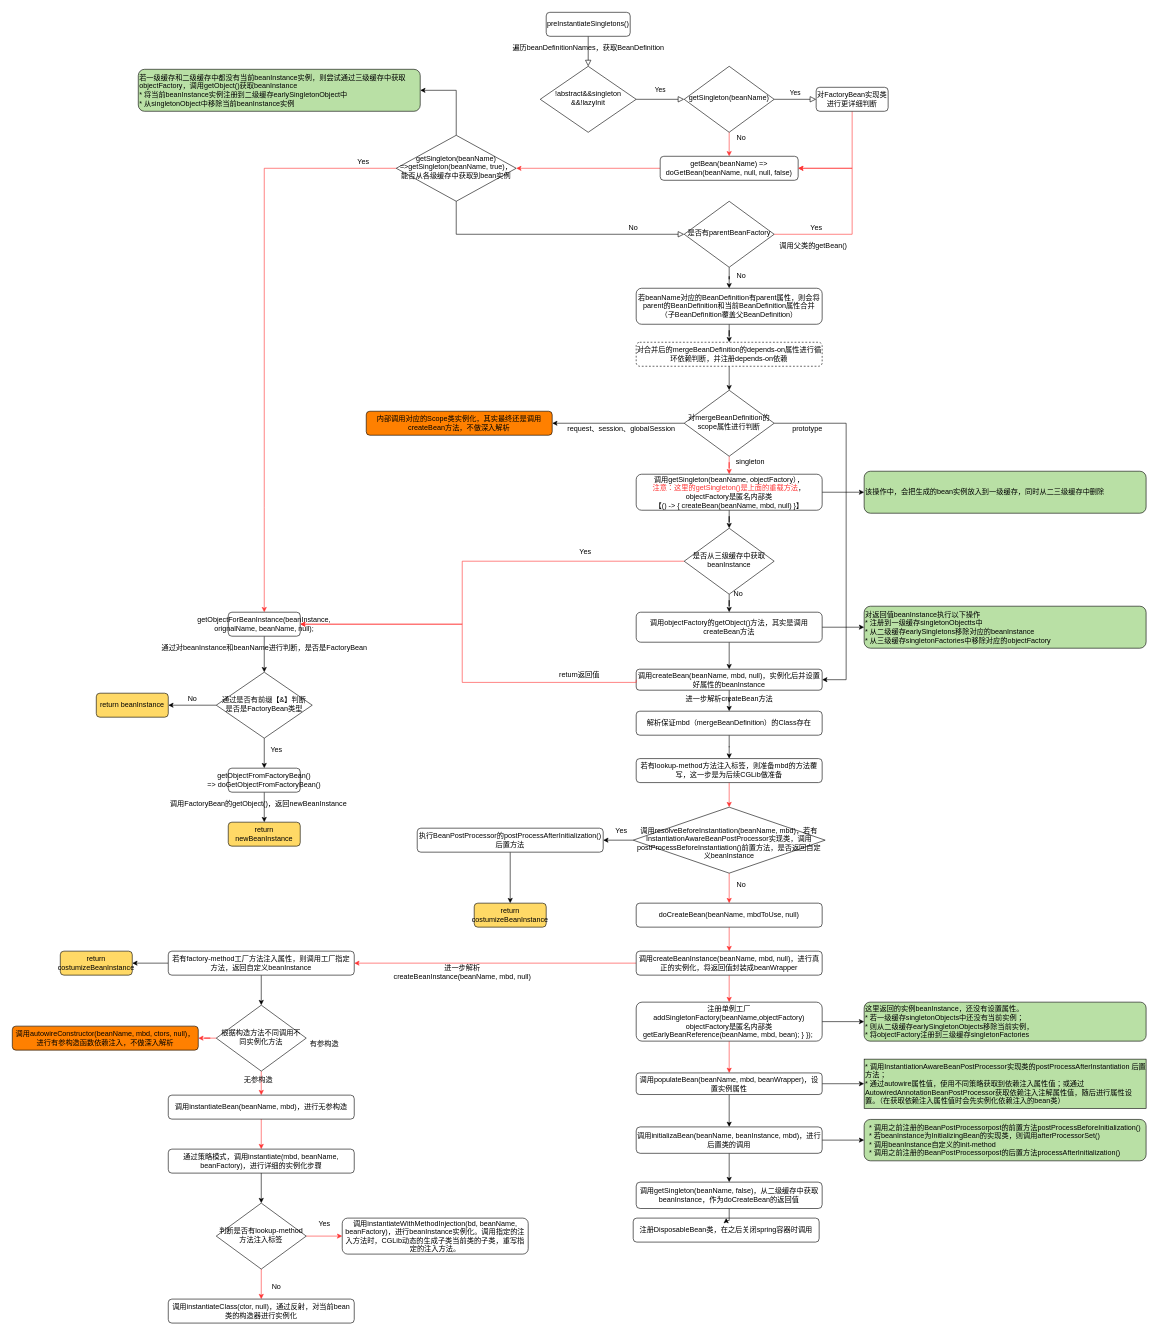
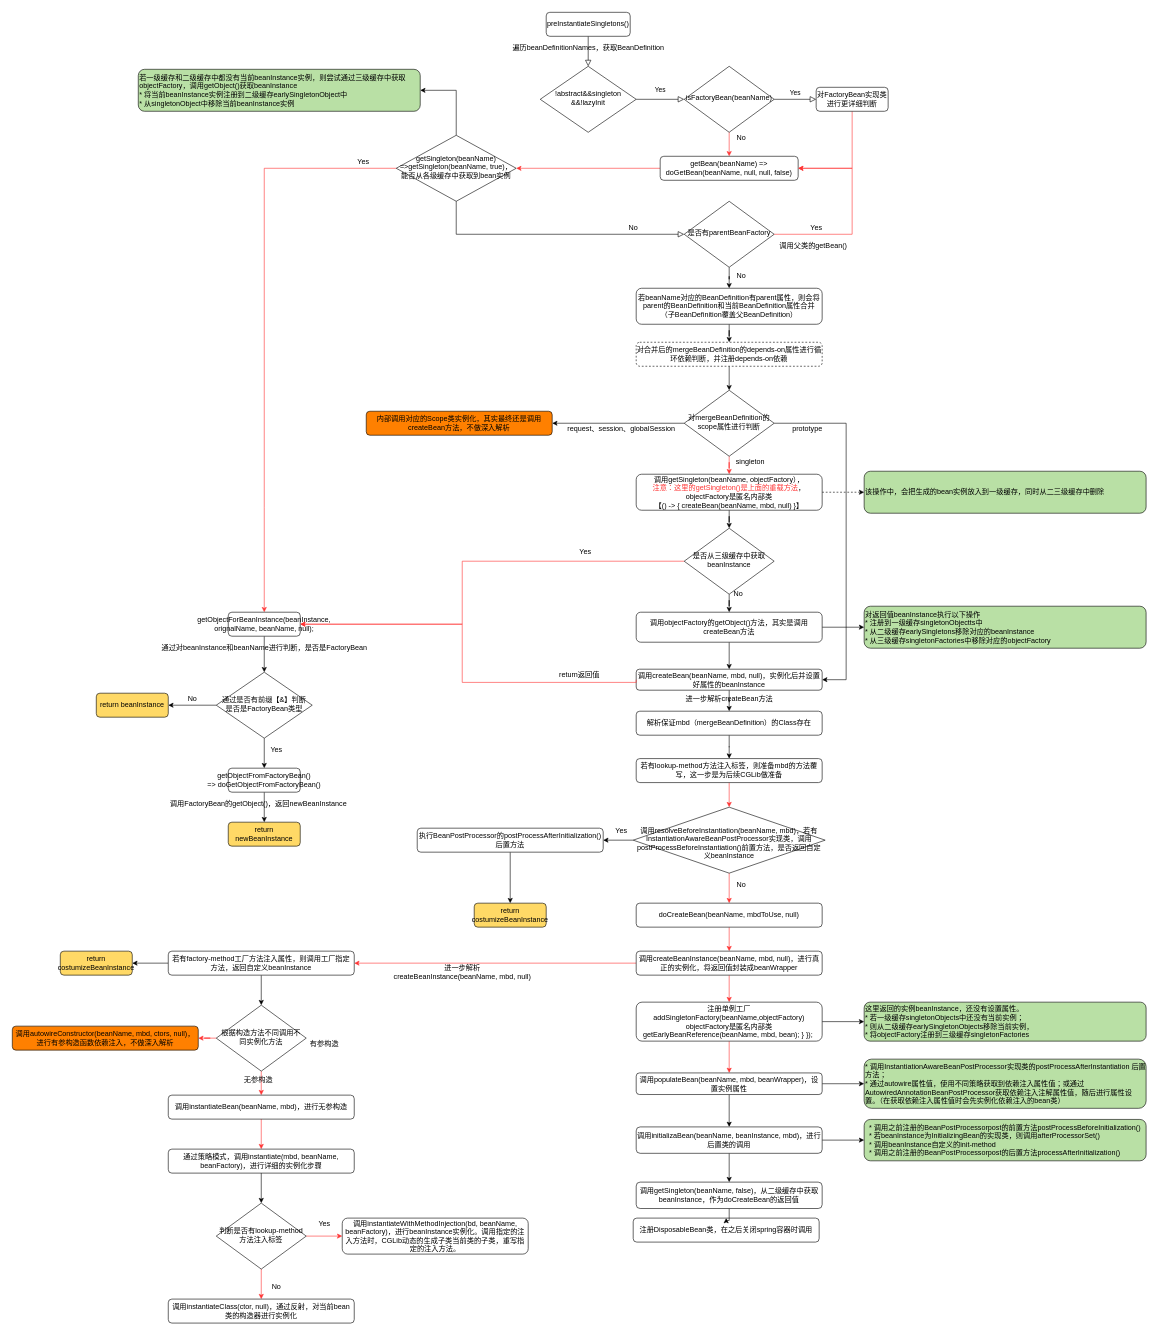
(729, 98) -> (729, 98)
(840, 492) -> (840, 492)
(1005, 1084) -> (1005, 1084)
